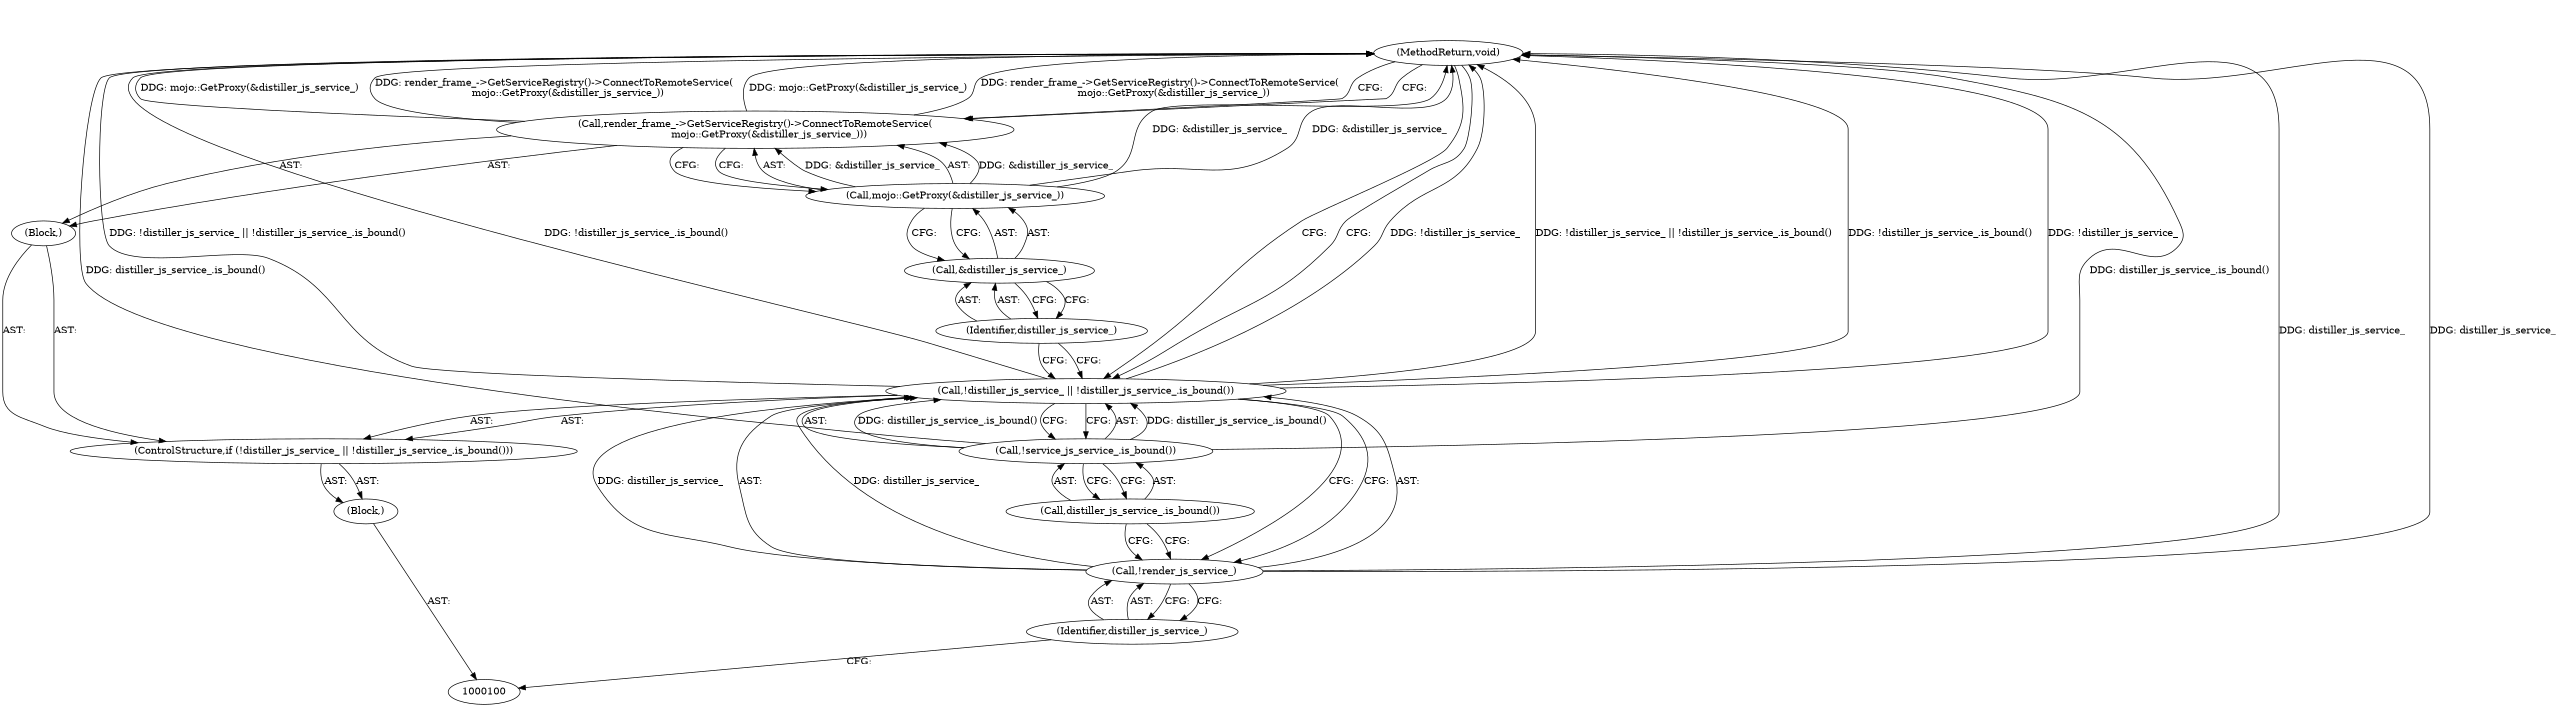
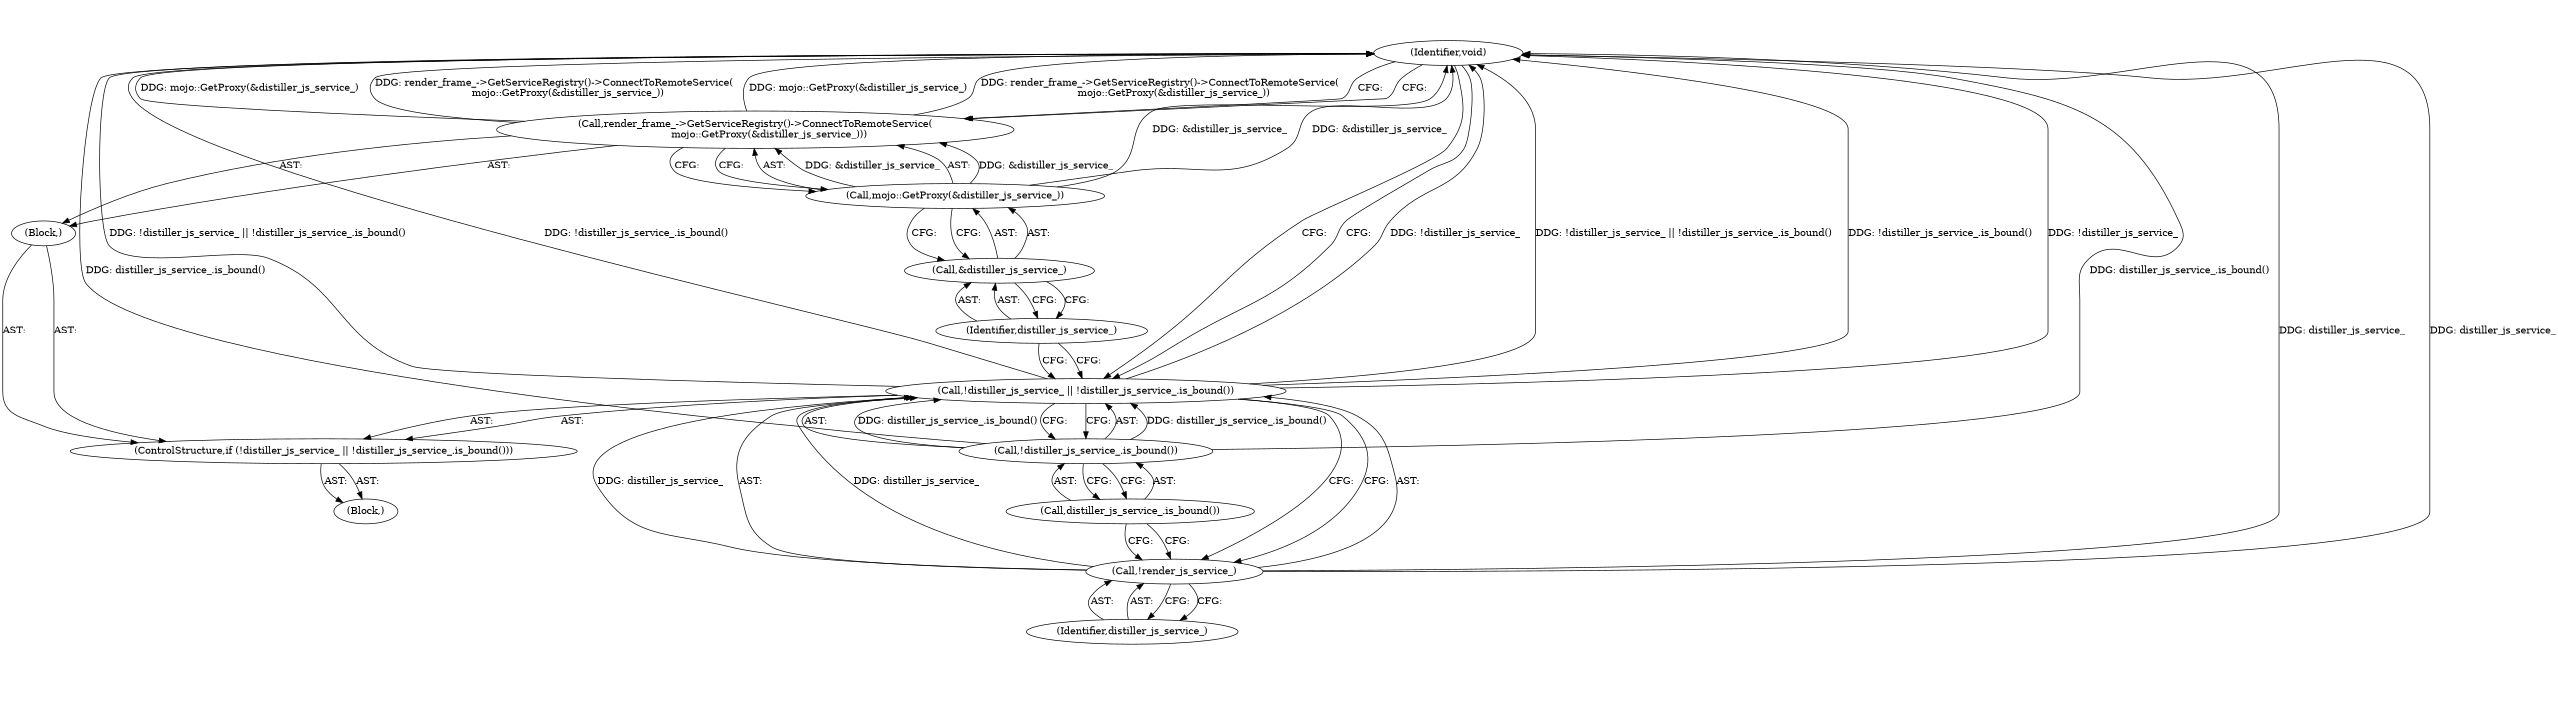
(1448, 53) -> (1448, 53)
(1086, 451) -> (1086, 451)
(484, 692) -> none
